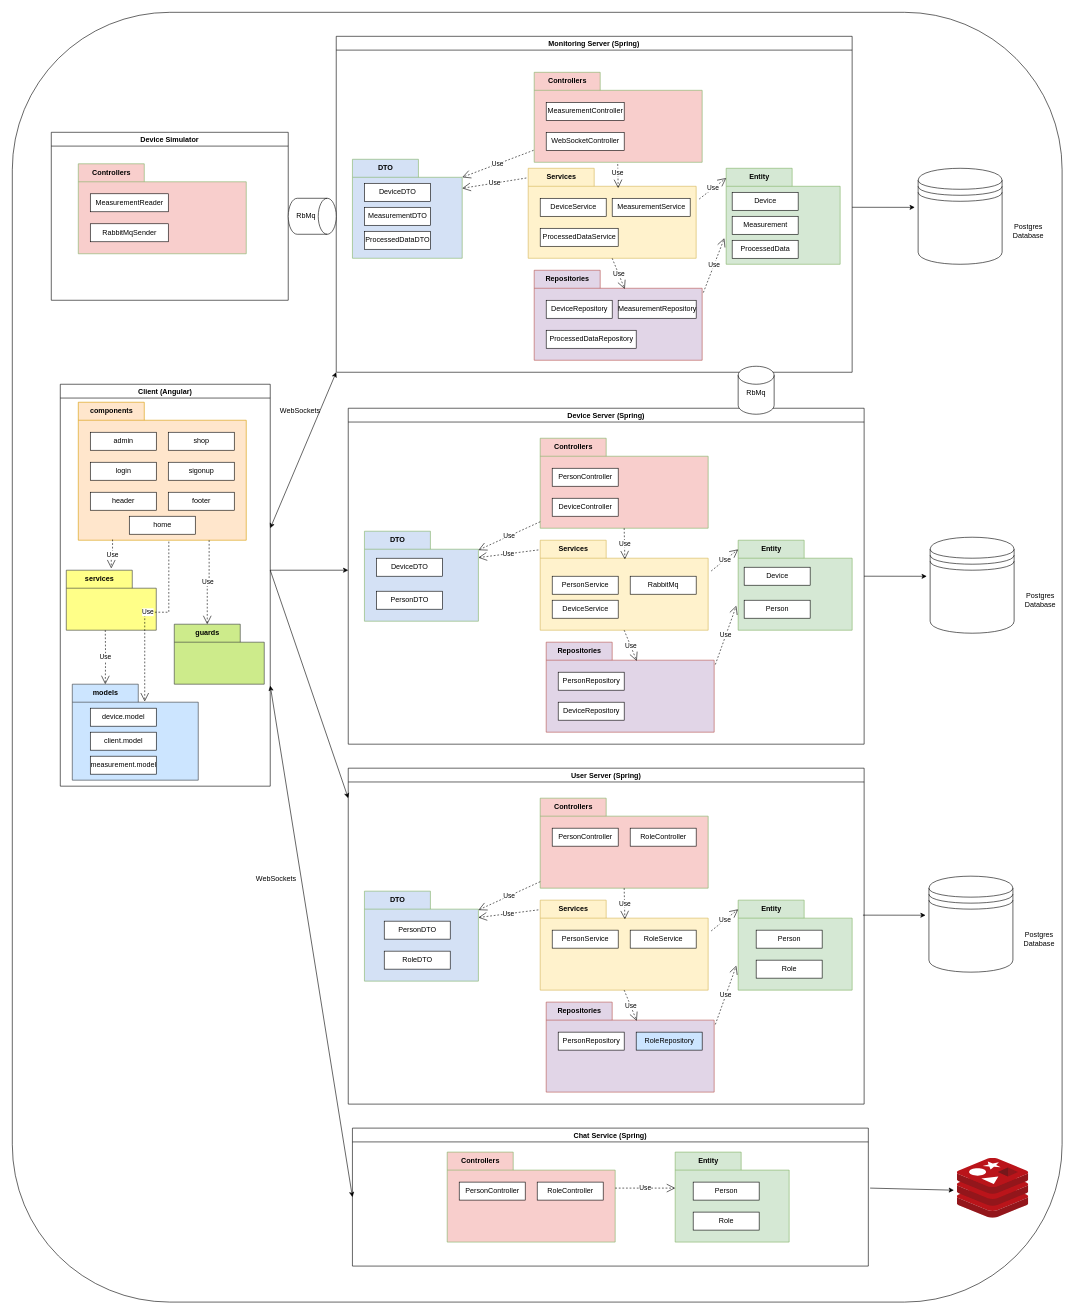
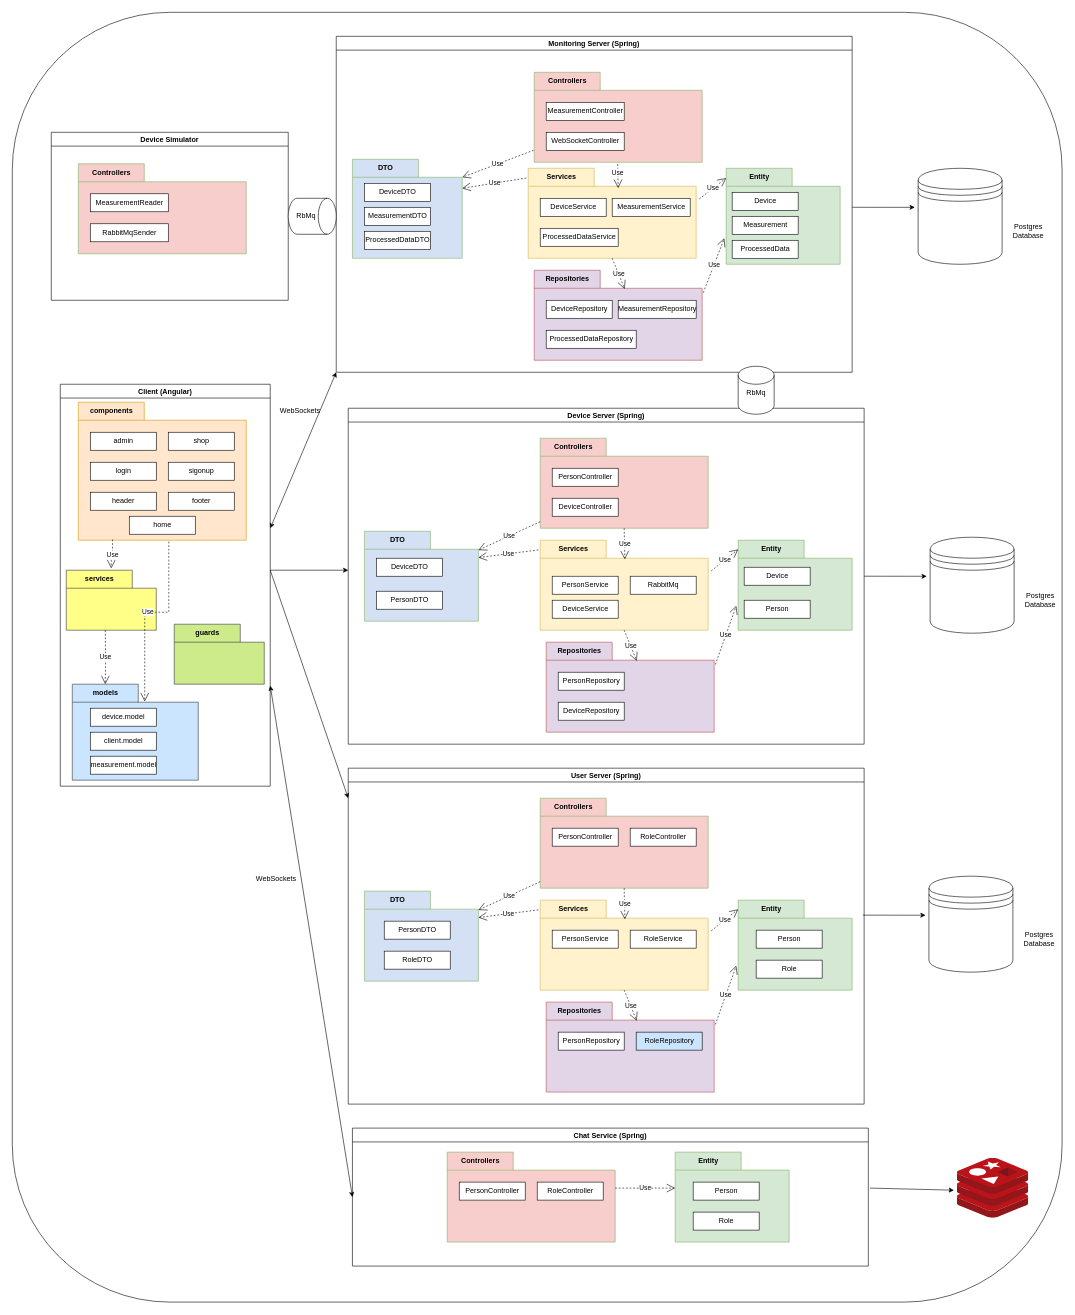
(209, 581) -> none
